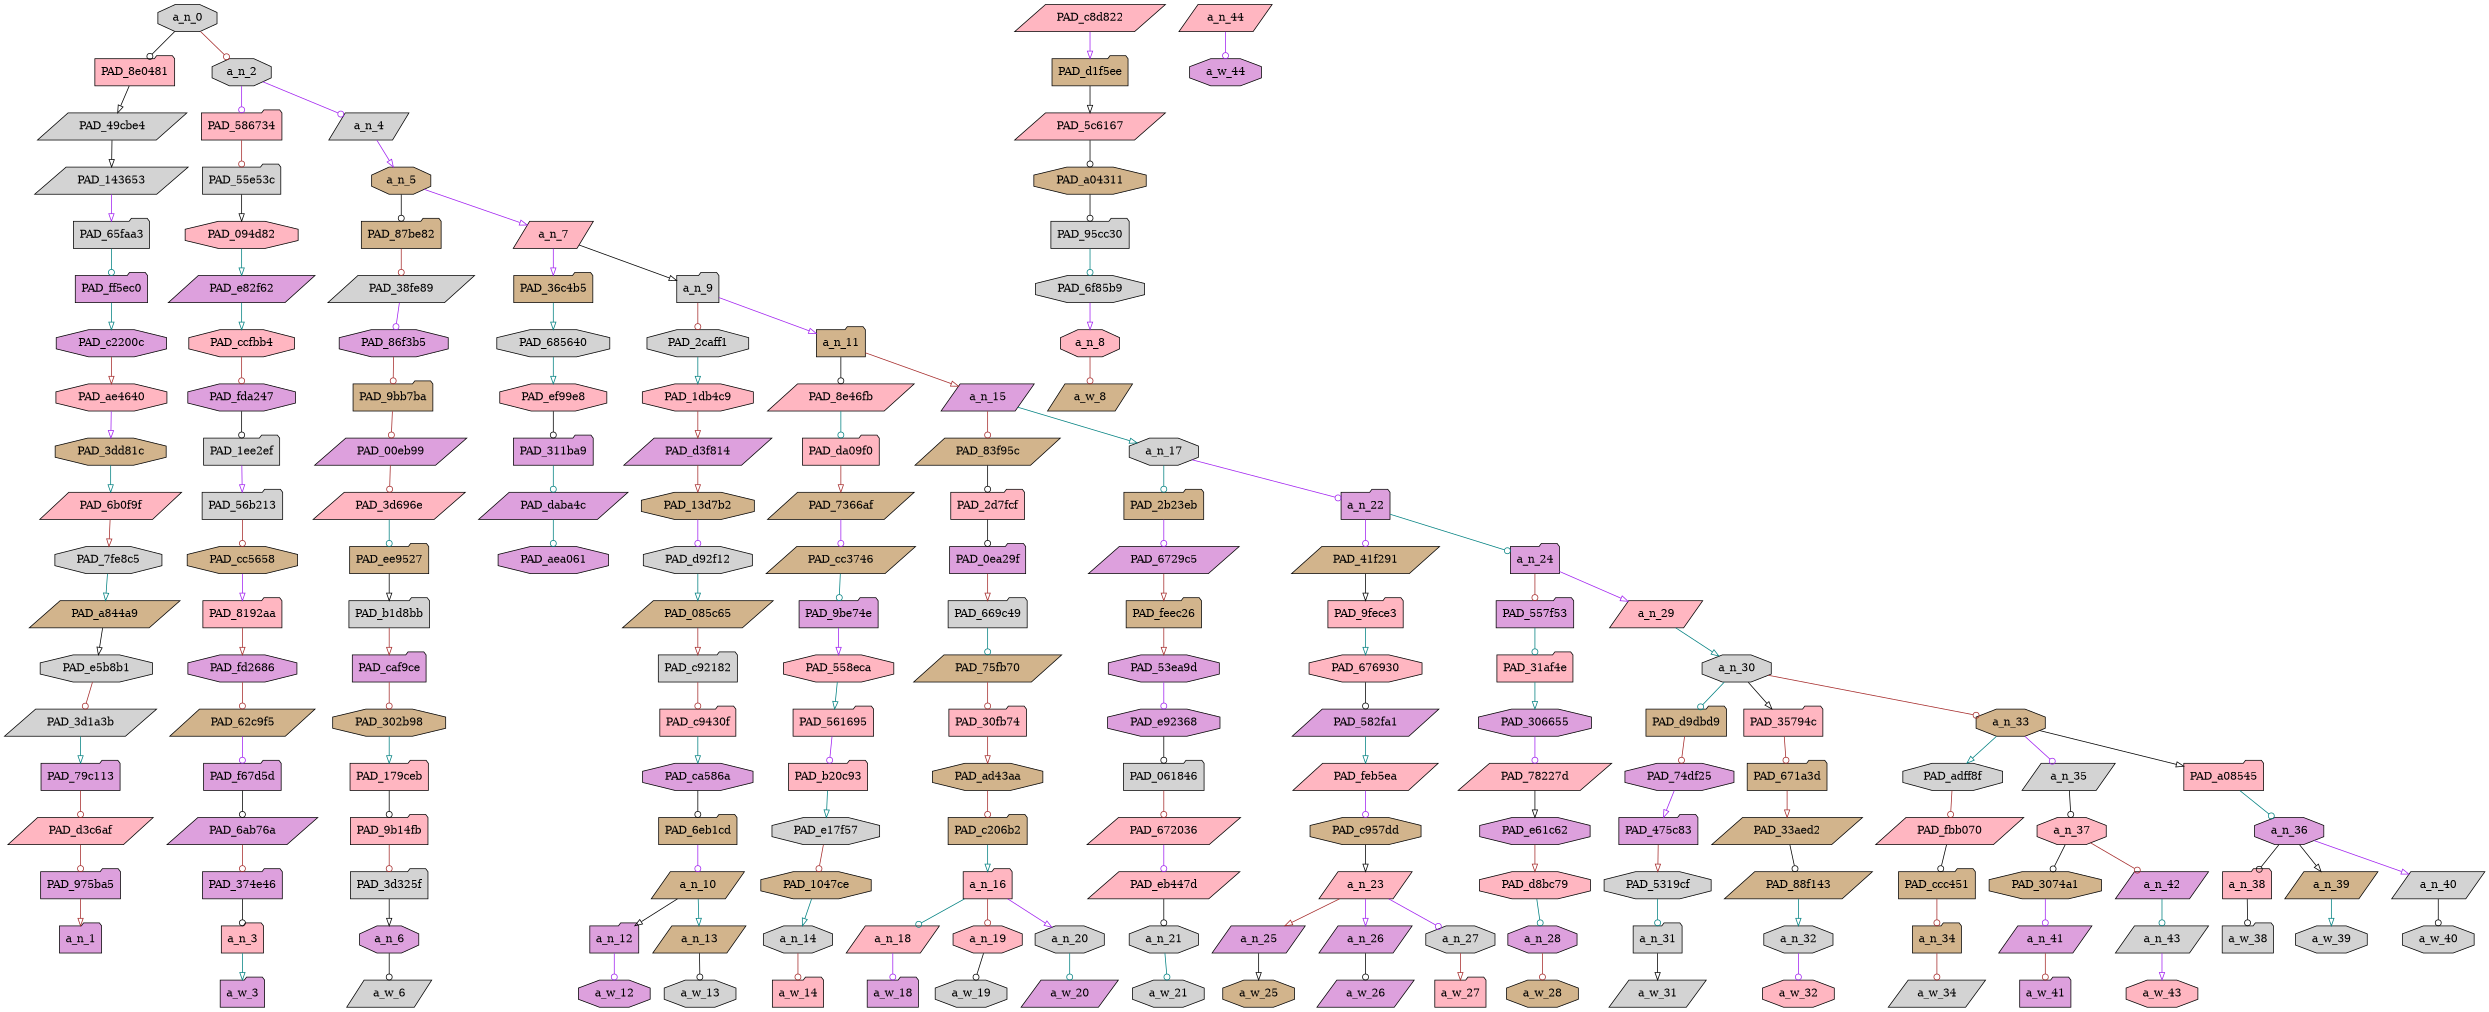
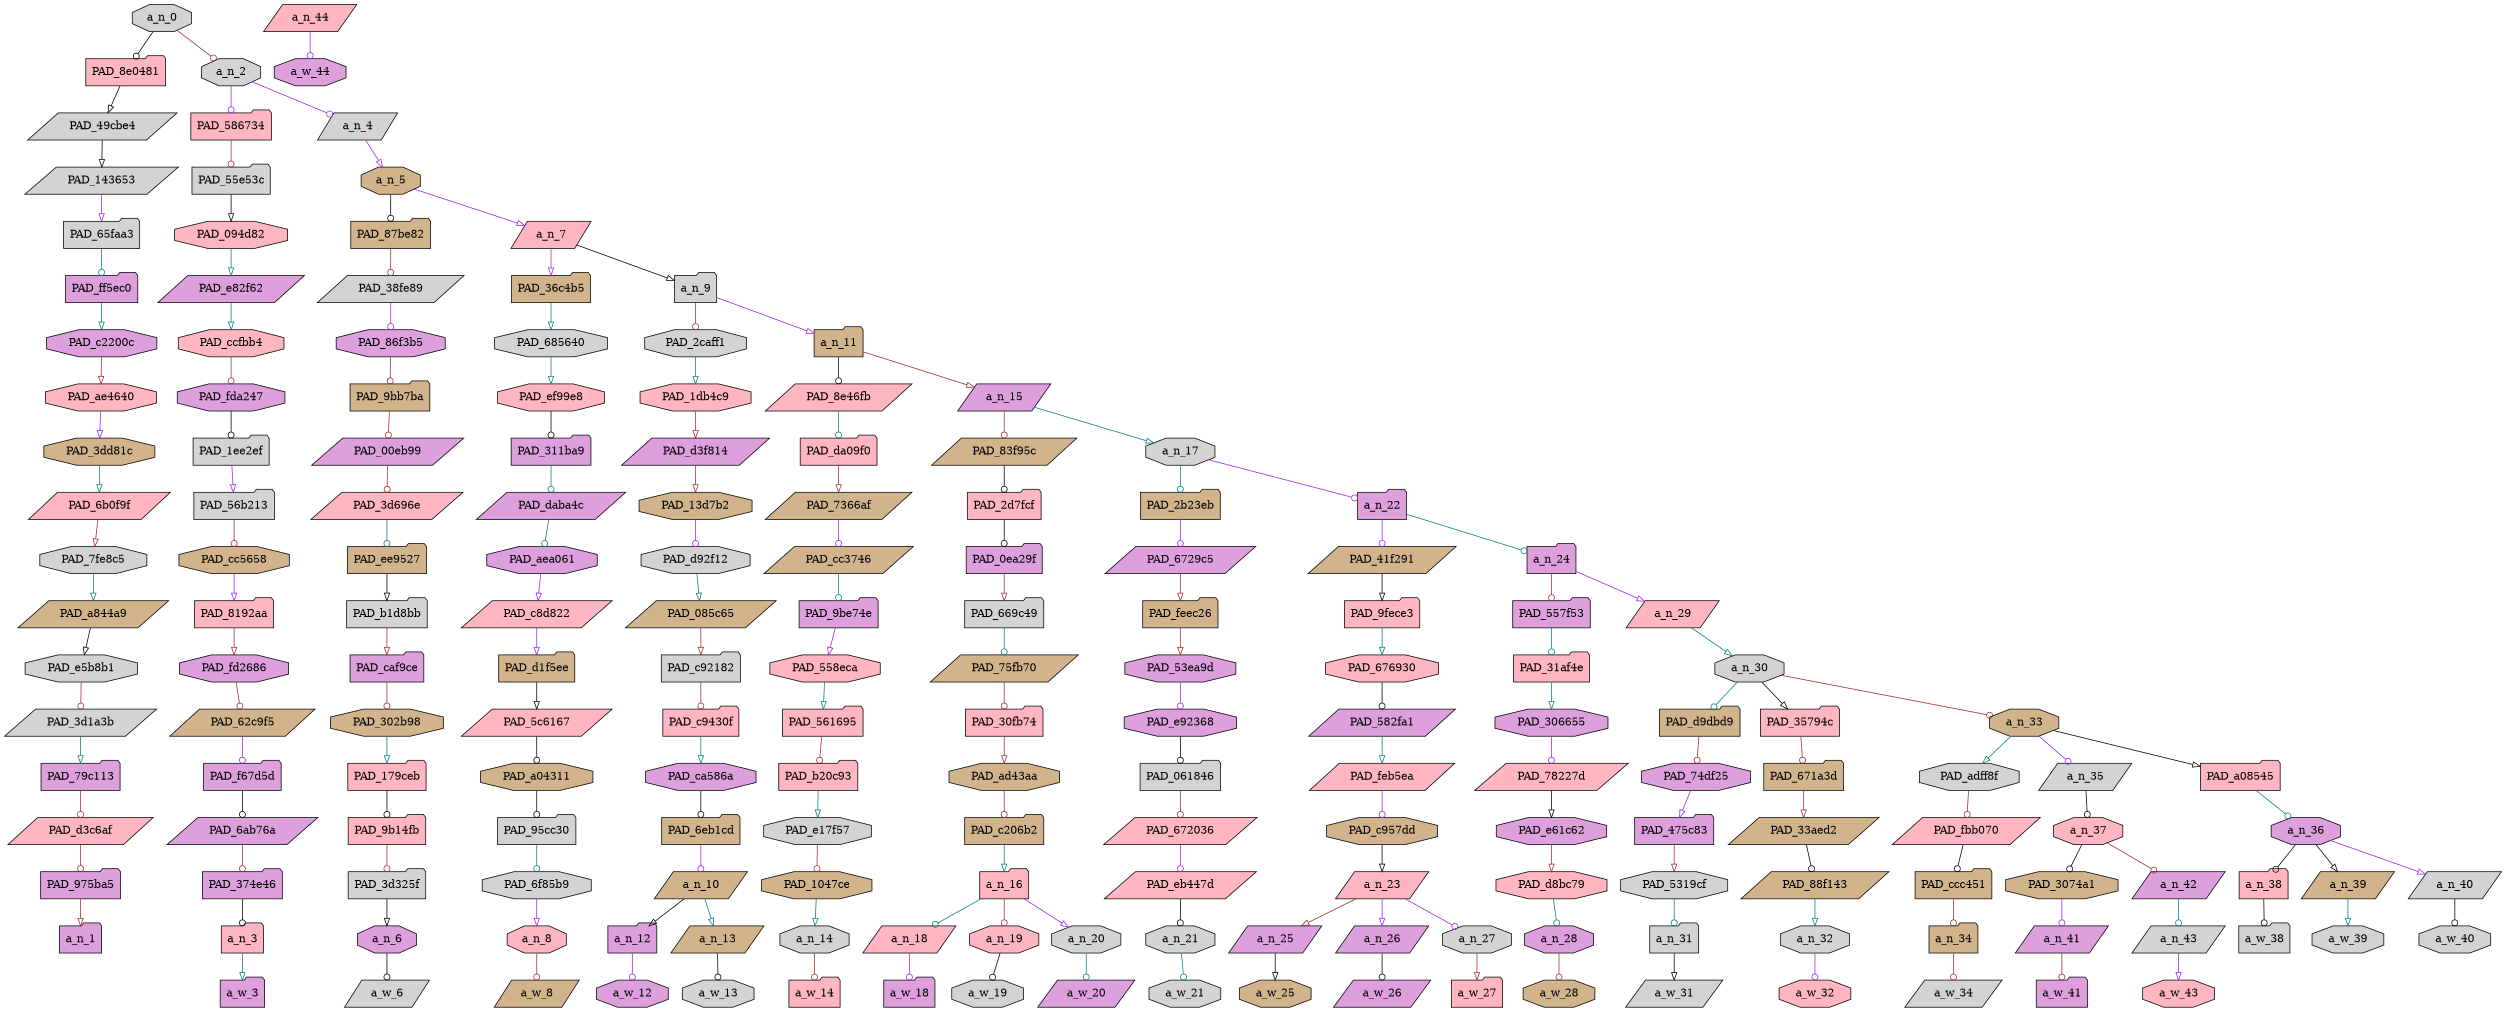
none -> (540, 583)
(831, 747) -> (821, 747)
